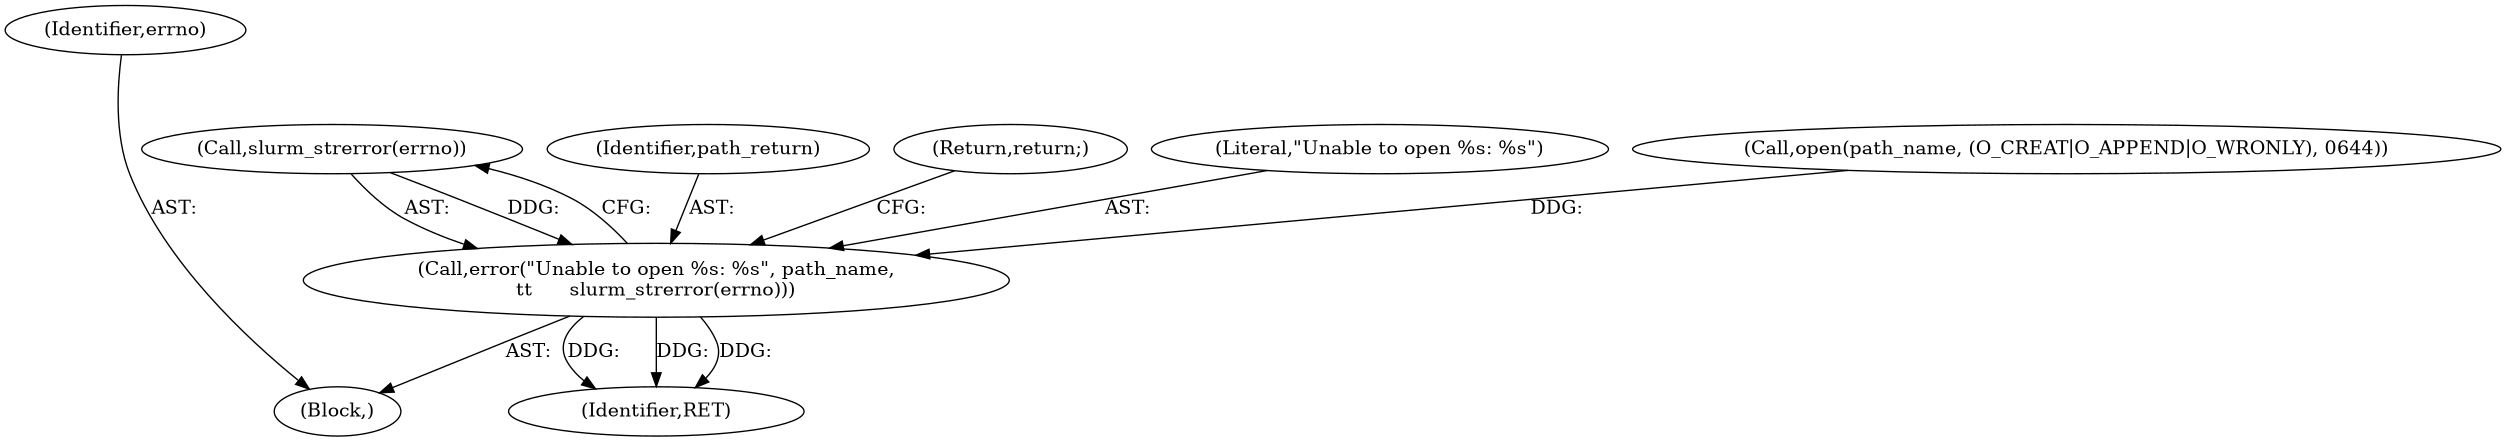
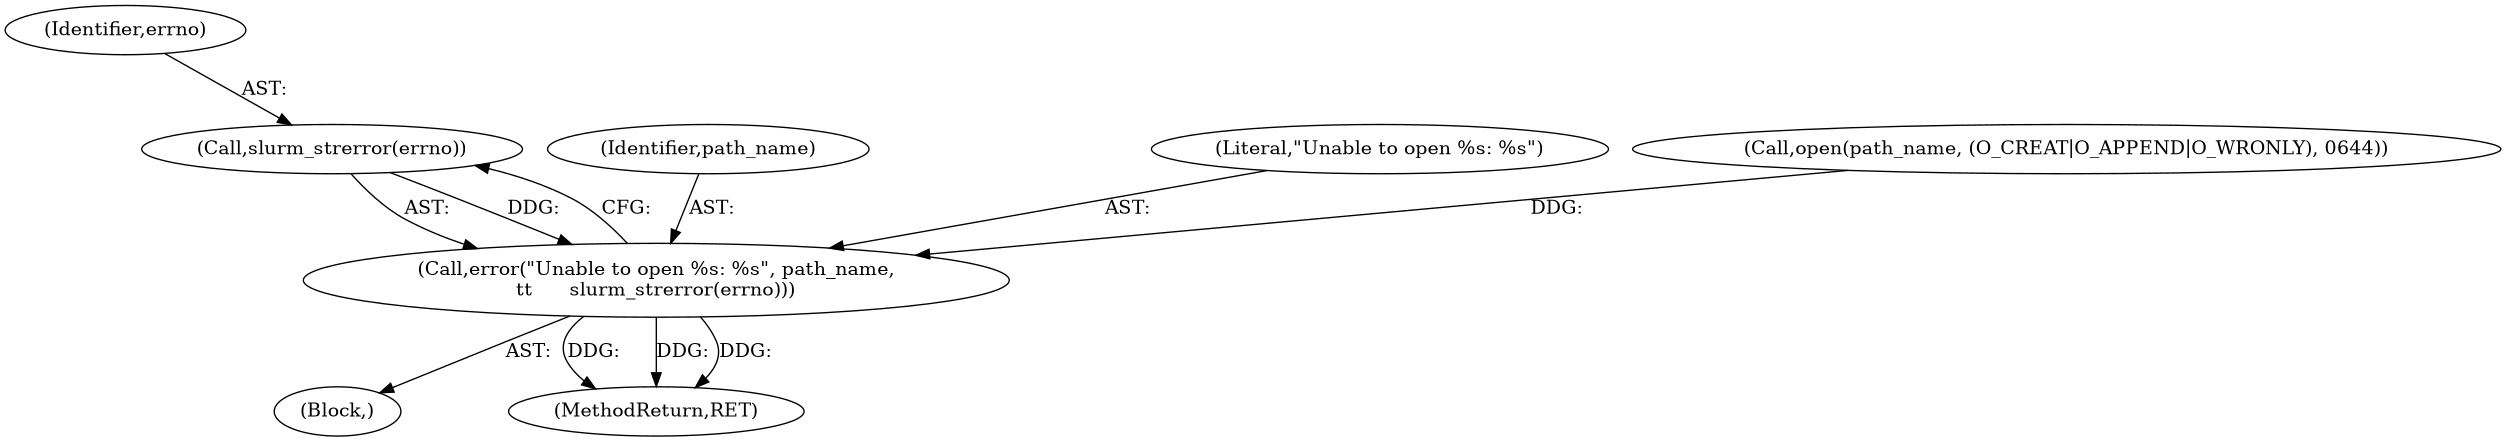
(708, 149) -> (708, 149)
(1011, 149) -> none
(165, 239) -> (222, 86)
(656, 411) -> (656, 411)
